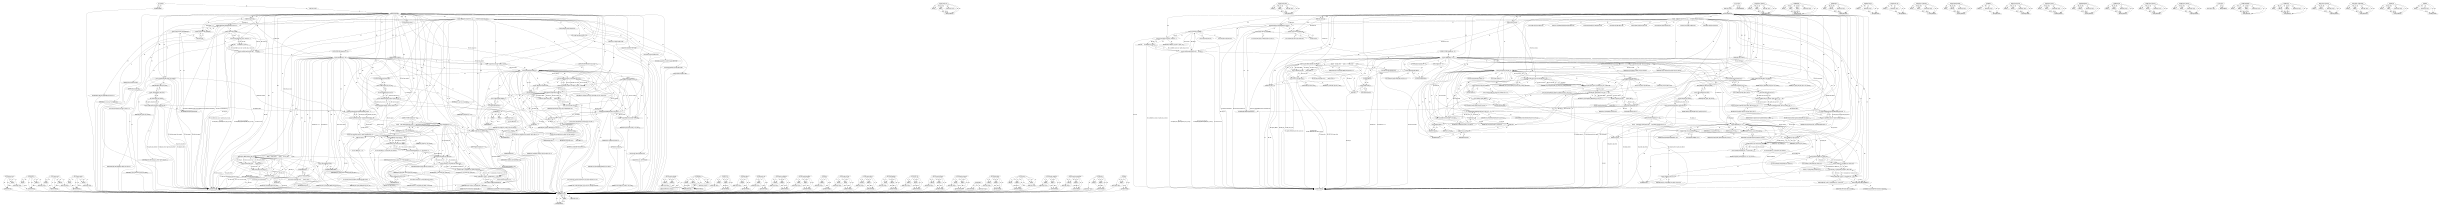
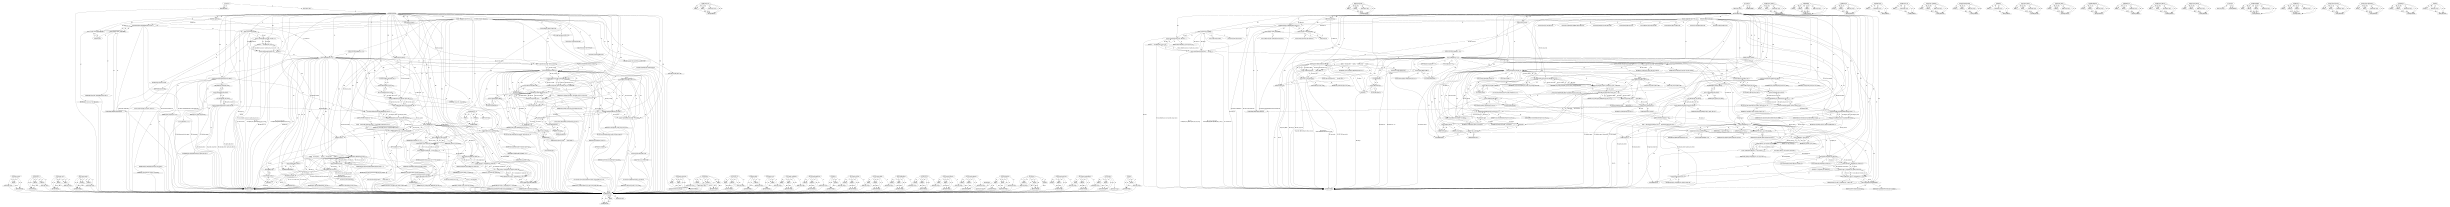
(576, 147) -> none
